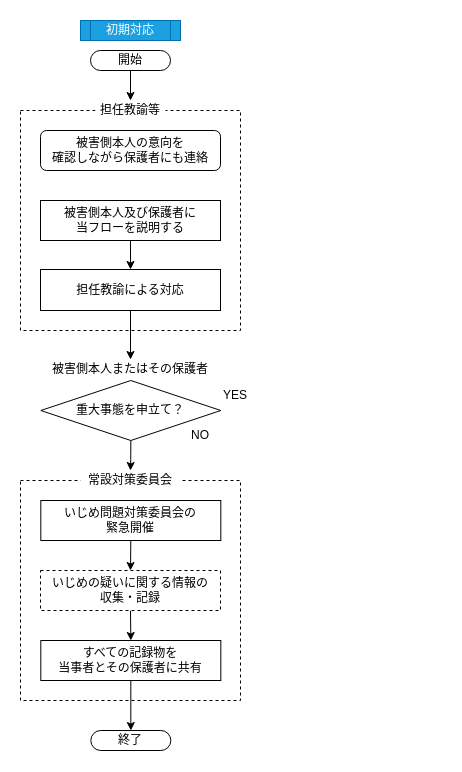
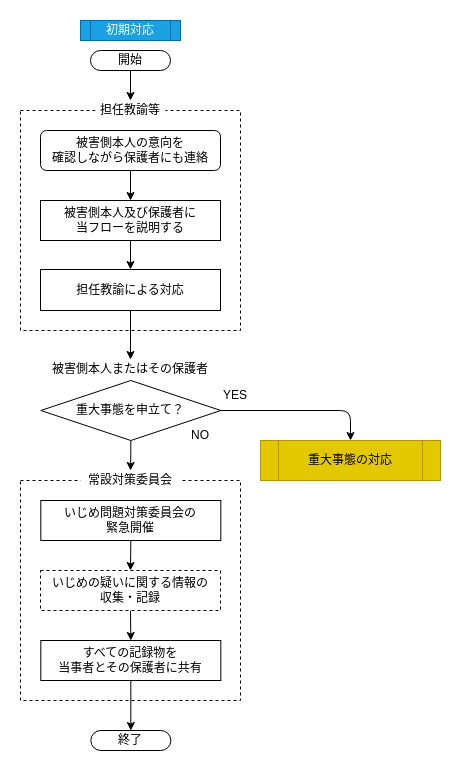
none -> (131, 182)
none -> (292, 411)
none -> (351, 461)
